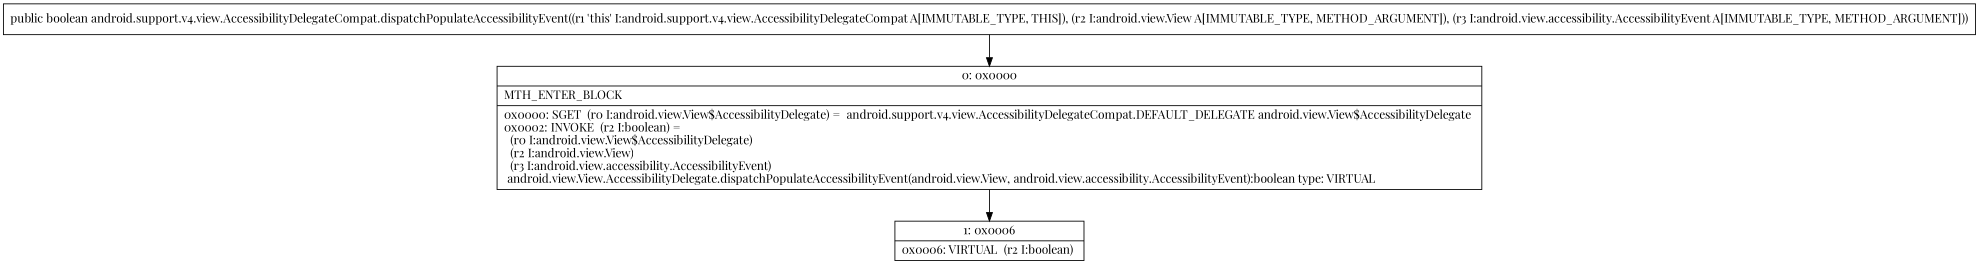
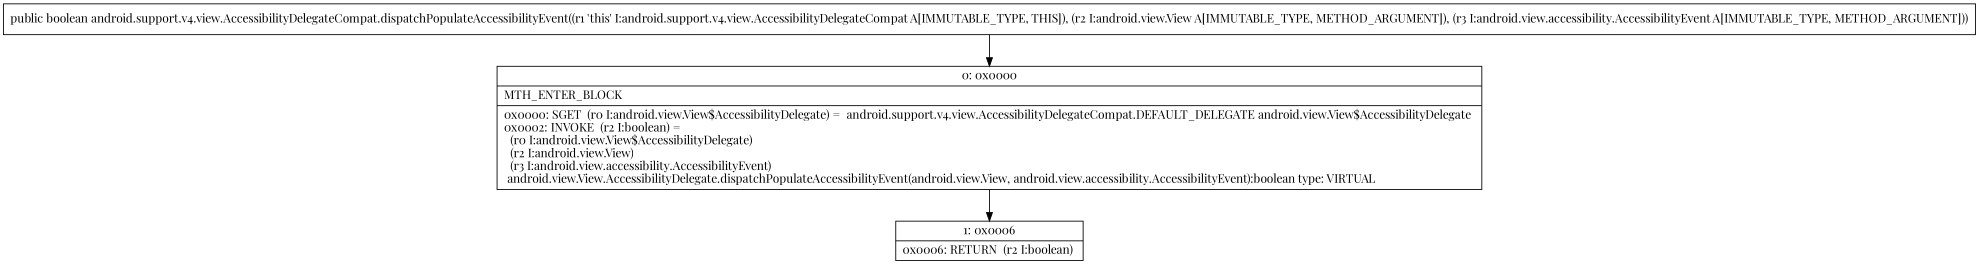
(989, 250) -> (989, 250)
